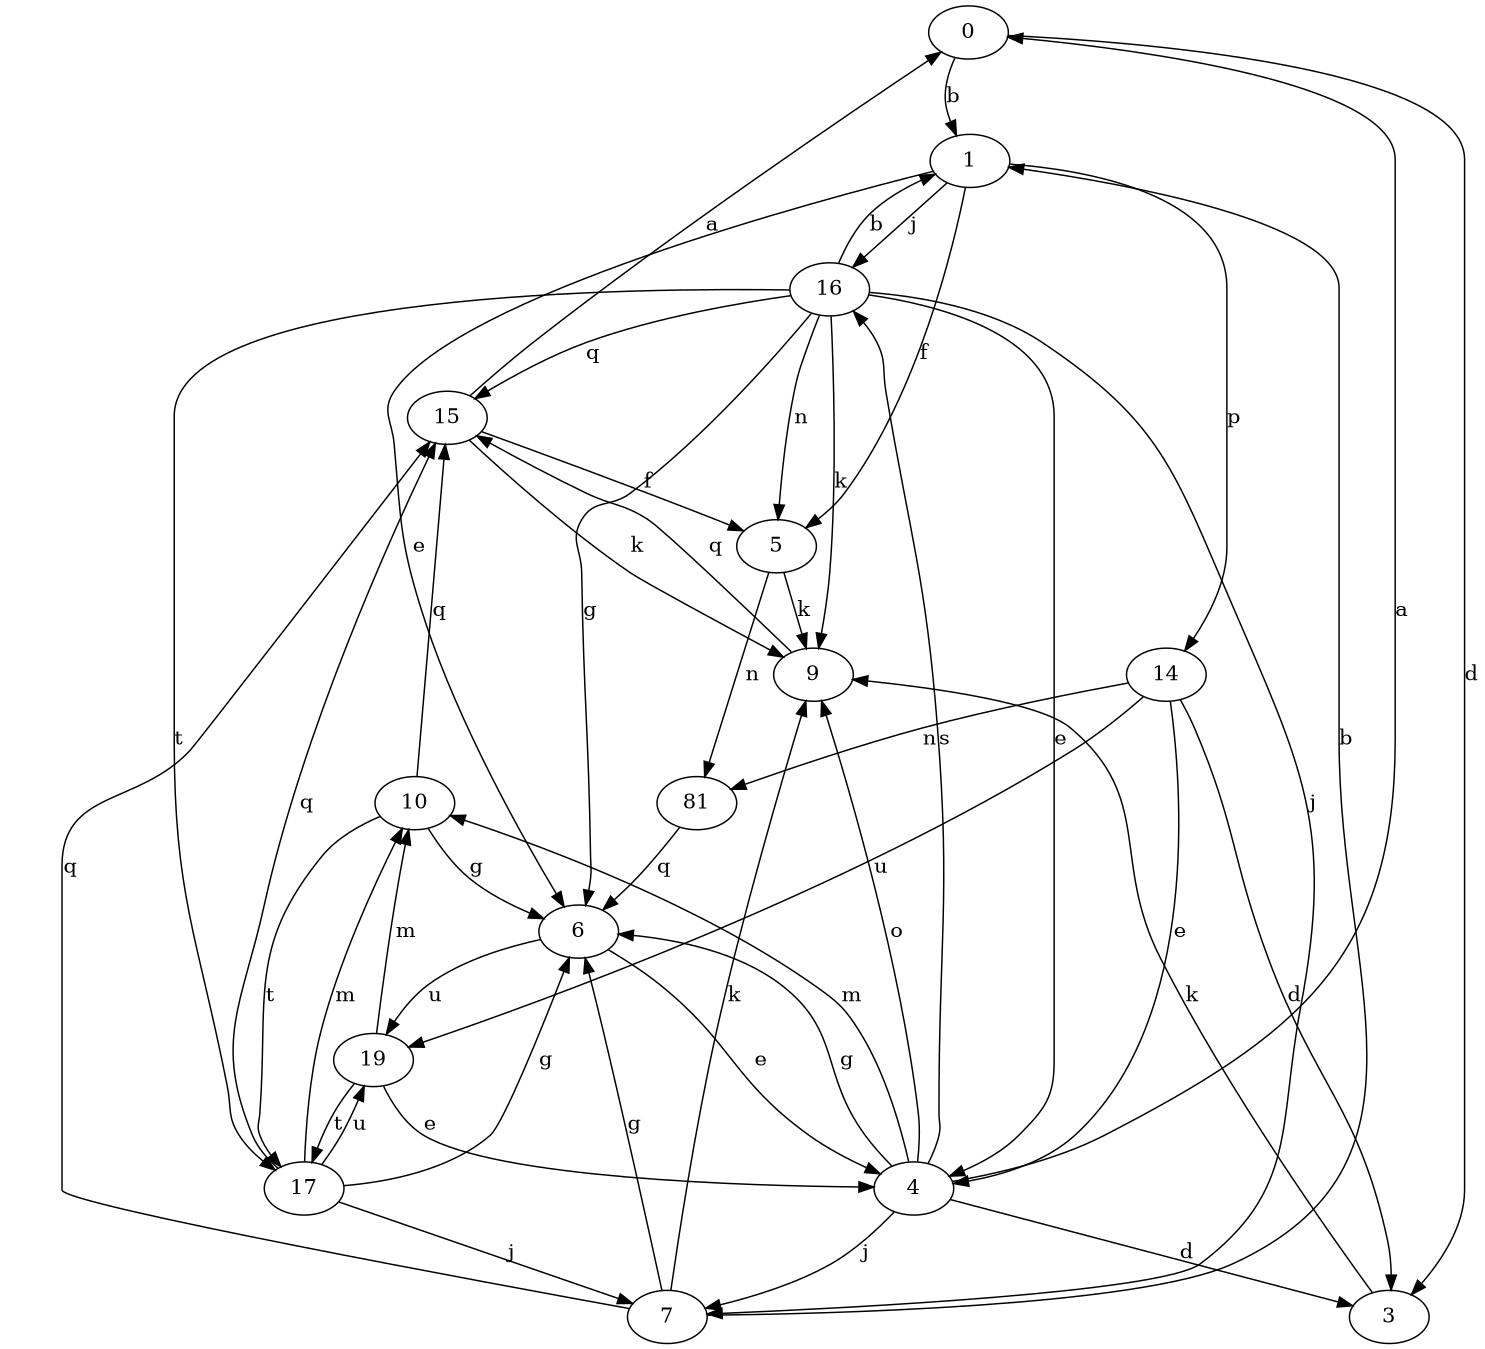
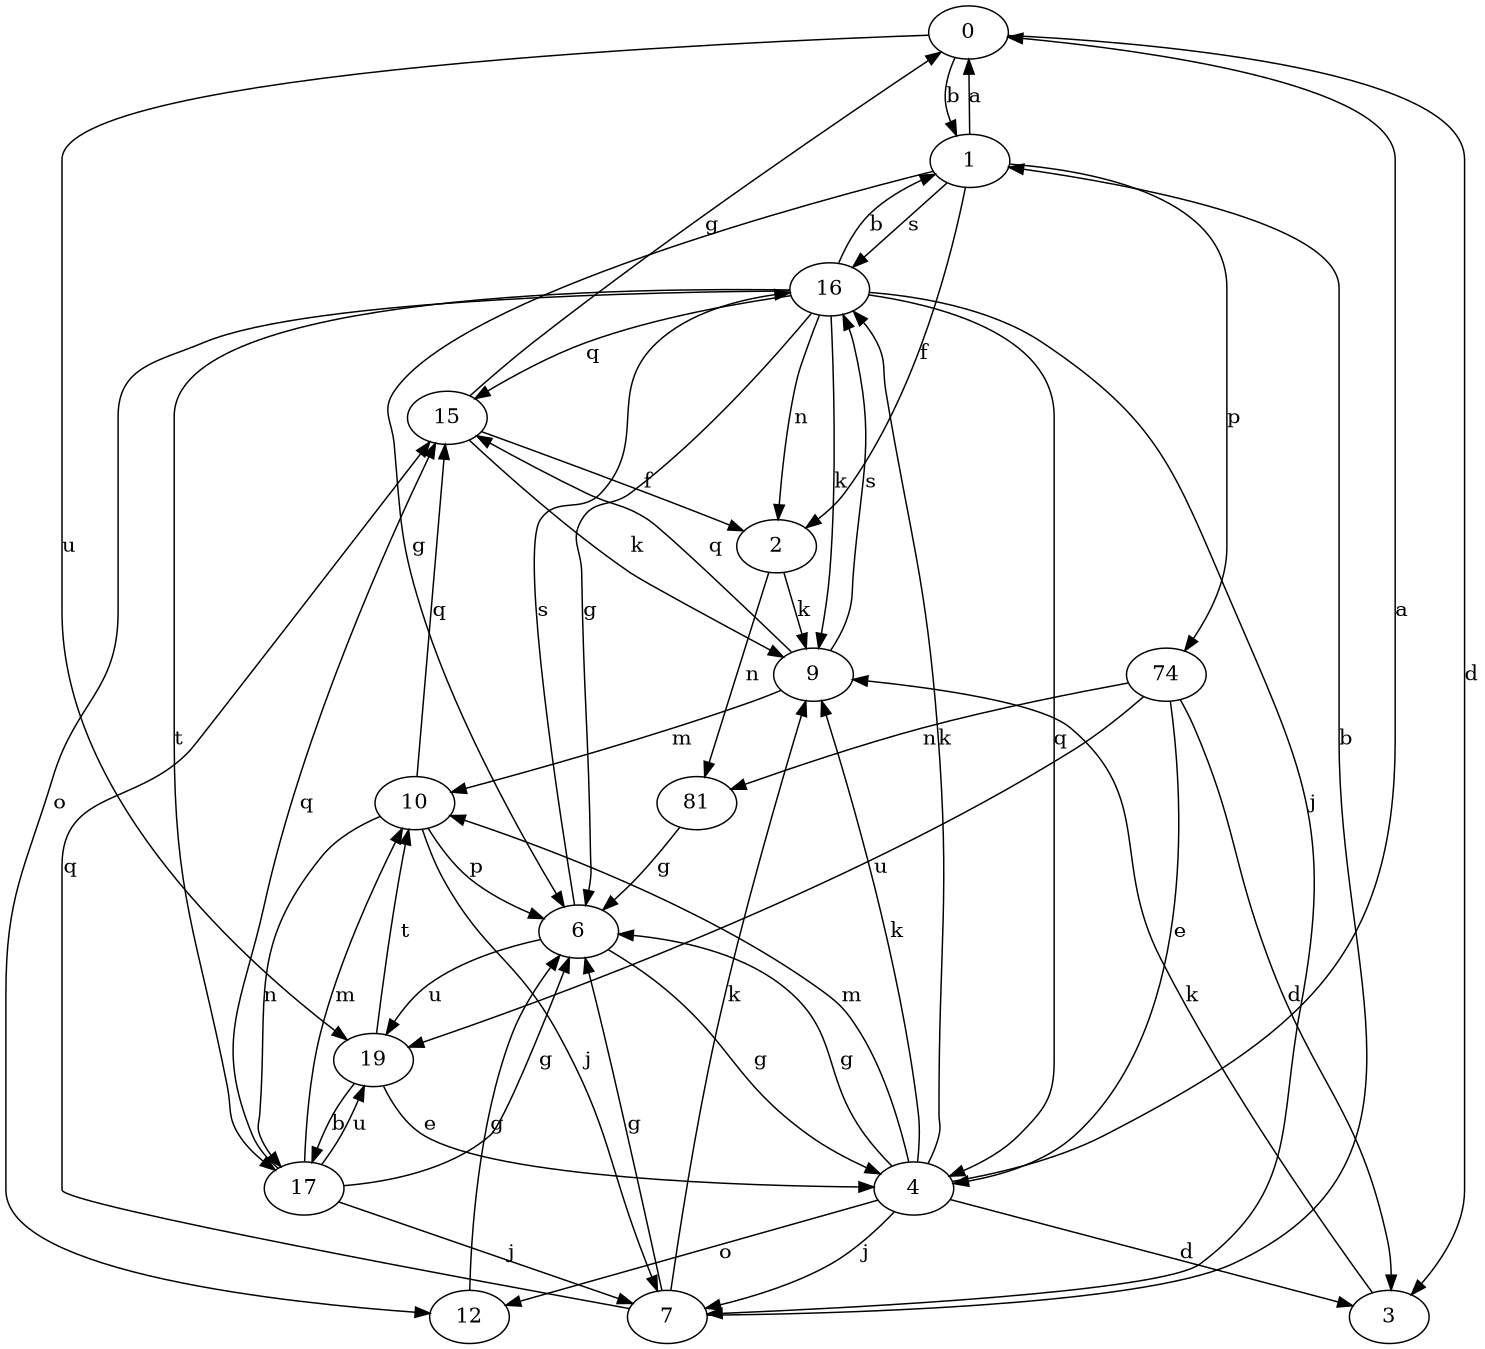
none -> (969, 104)
none -> (62, 200)
(712, 225) -> (712, 225)
(914, 225) -> (914, 225)
none -> (862, 491)
none -> (537, 532)
(419, 546) -> (419, 546)
(777, 546) -> (777, 546)
(1166, 675) -> (1166, 675)
(945, 739) -> (945, 739)
(1061, 739) -> (1061, 739)
none -> (625, 743)
(477, 867) -> (477, 867)
(664, 867) -> (664, 867)
(406, 932) -> (406, 932)
(897, 932) -> (897, 932)
(271, 996) -> (271, 996)
none -> (561, 1040)
(761, 1060) -> (761, 1060)
(339, 1124) -> (339, 1124)
none -> (469, 1317)
